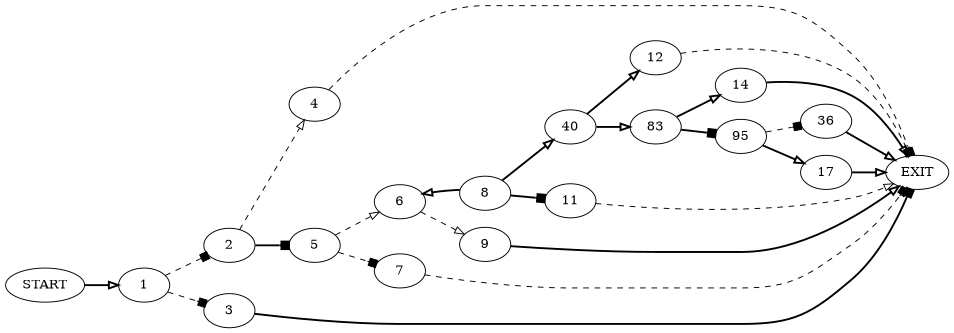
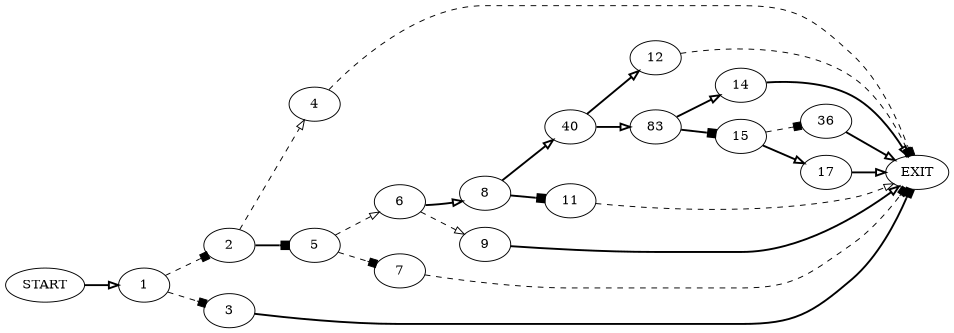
(741, 136) -> (741, 136)
(446, 191) -> (439, 204)
